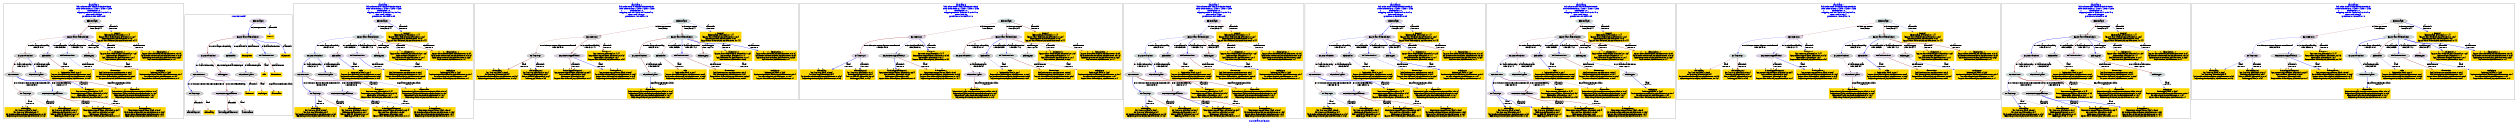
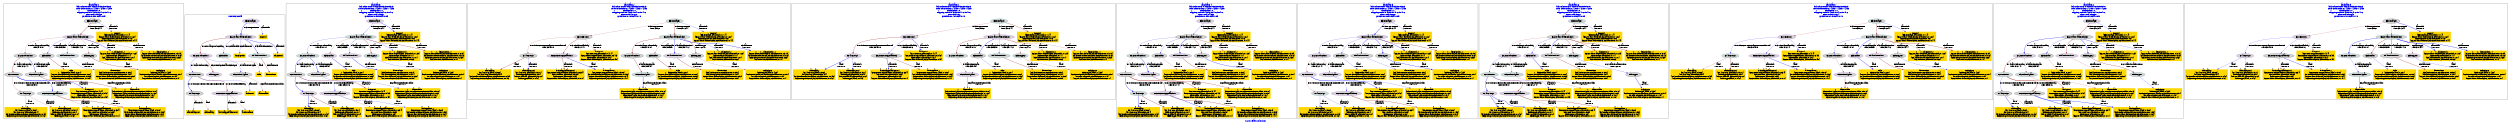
(270, 37) -> (263, 37)
(263, 93) -> none
(194, 112) -> (194, 112)
(228, 112) -> (228, 112)
(247, 112) -> (247, 112)
